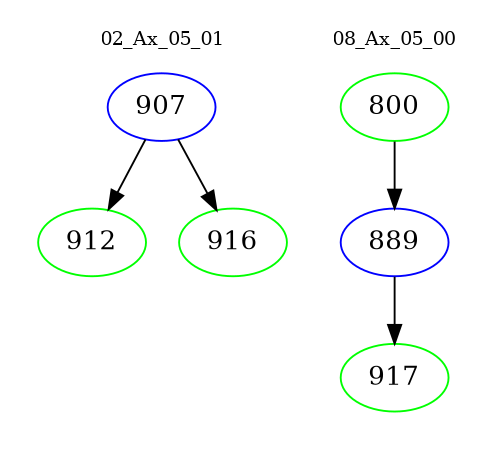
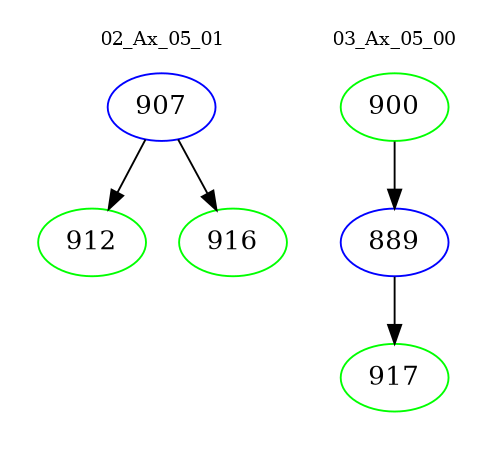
(395, 40) -> (395, 40)
(395, 107) -> (395, 107)
